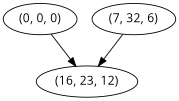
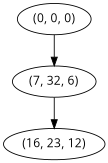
(61, 47) -> (54, 46)
